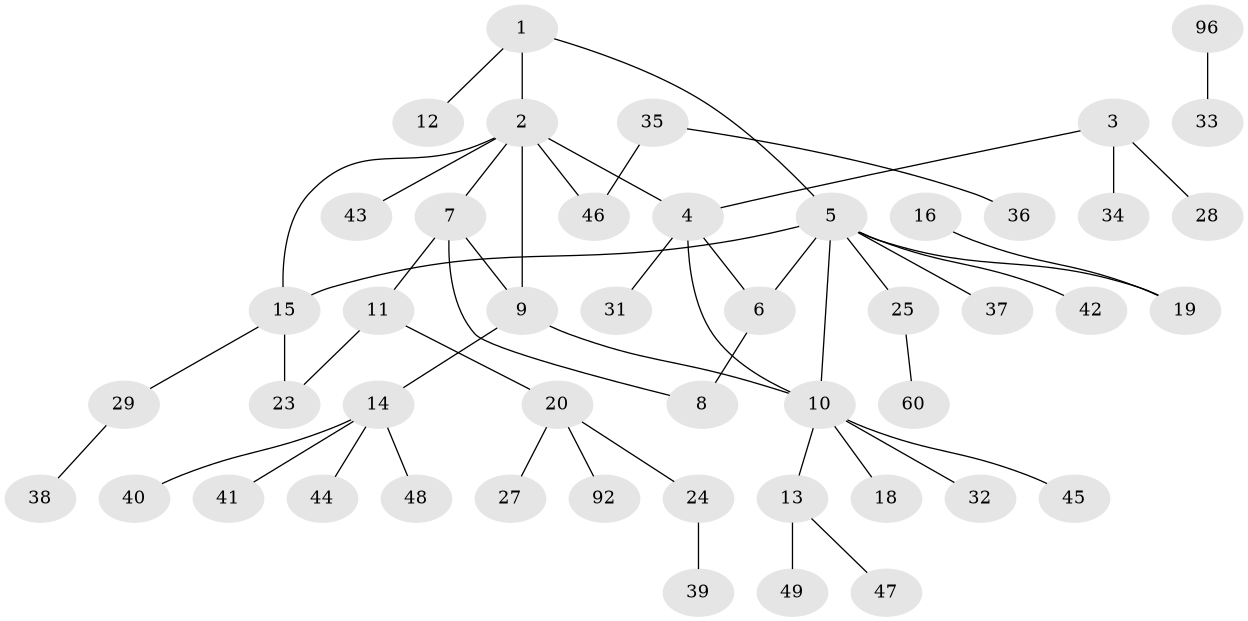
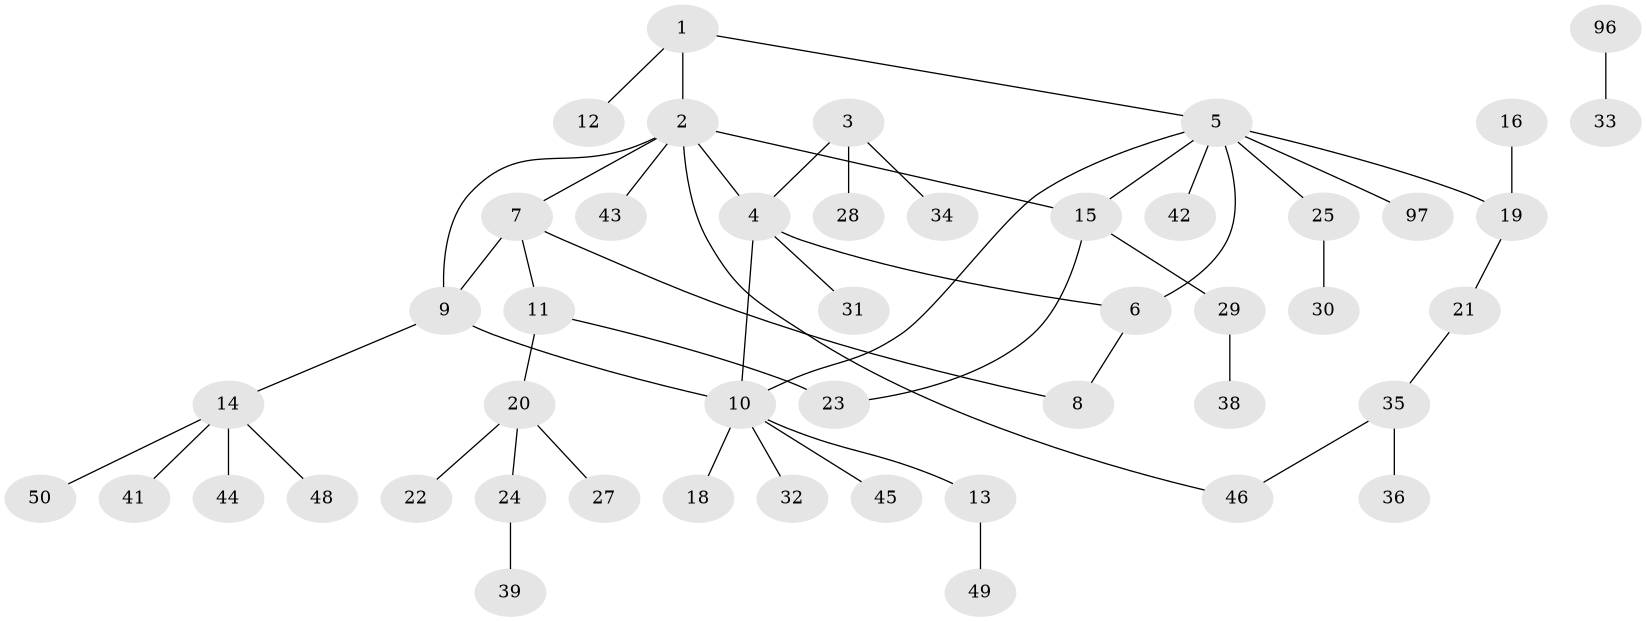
(997, 311) -> (1418, 217)
none -> (1465, 311)
(914, 405) -> (1324, 311)
(134, 499) -> (40, 499)
(604, 499) -> (416, 499)
(886, 593) -> none
